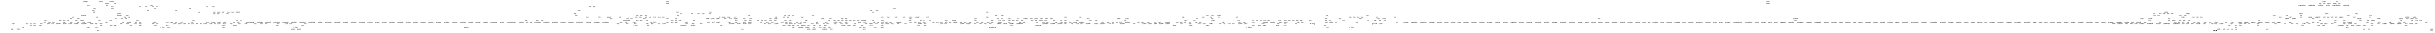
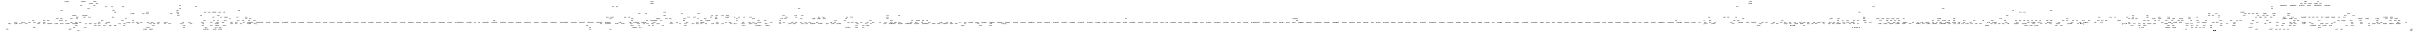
(1933, 22) -> none
